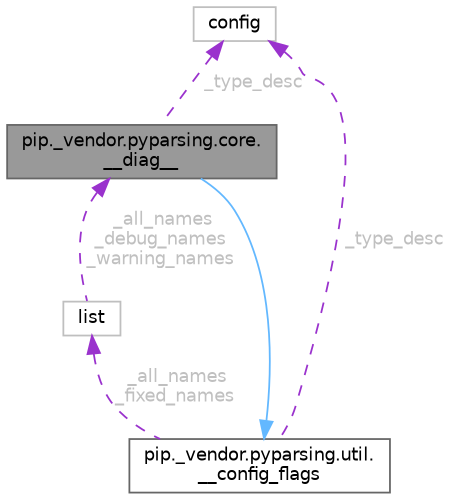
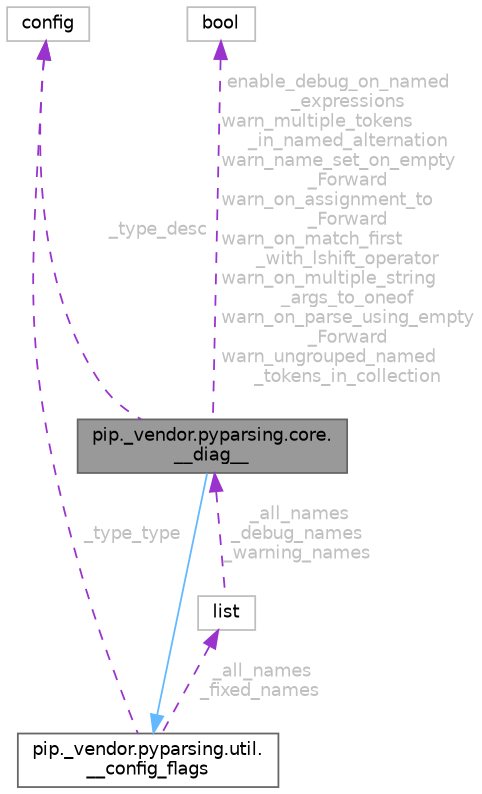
none -> (221, 24)
(392, 240) -> (130, 535)
